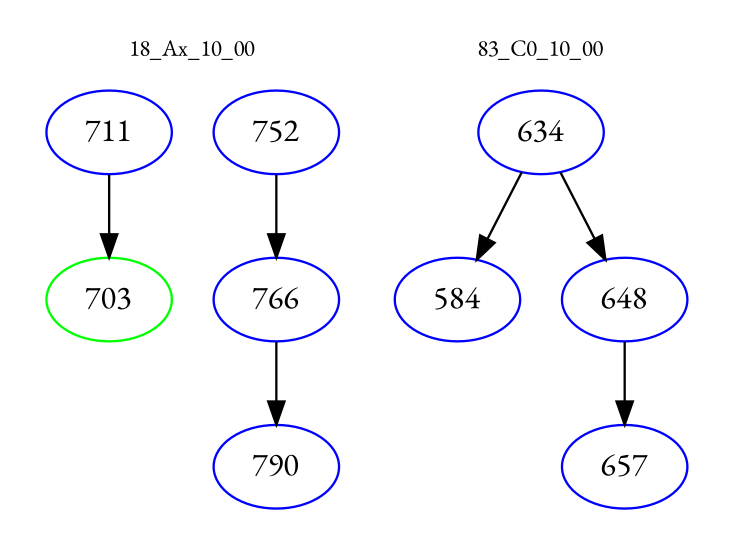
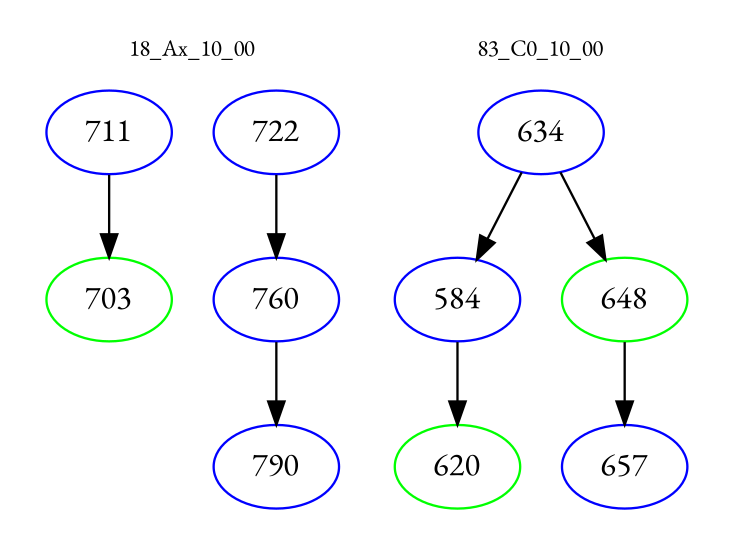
(276, 132) -> (276, 132)
(276, 300) -> (276, 300)
(625, 300) -> (625, 300)
none -> (457, 467)
